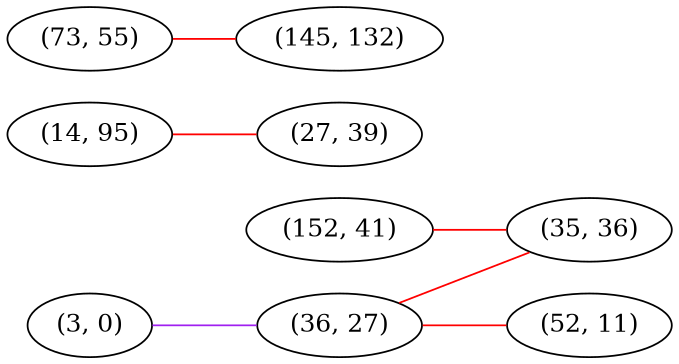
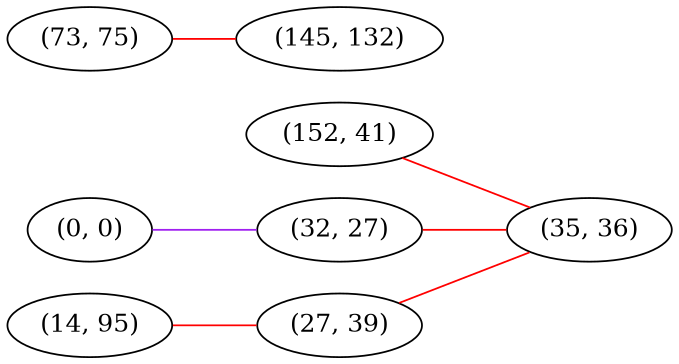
(90, 39) -> (90, 39)
none -> (464, 278)
(90, 325) -> (90, 230)
(340, 325) -> (340, 230)
(589, 325) -> none
